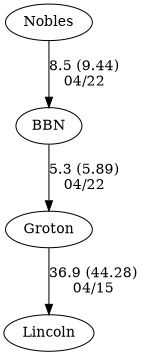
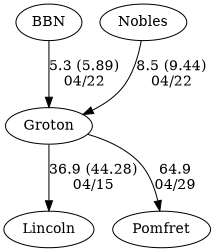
(49, 69) -> (126, 82)
none -> (162, 229)
